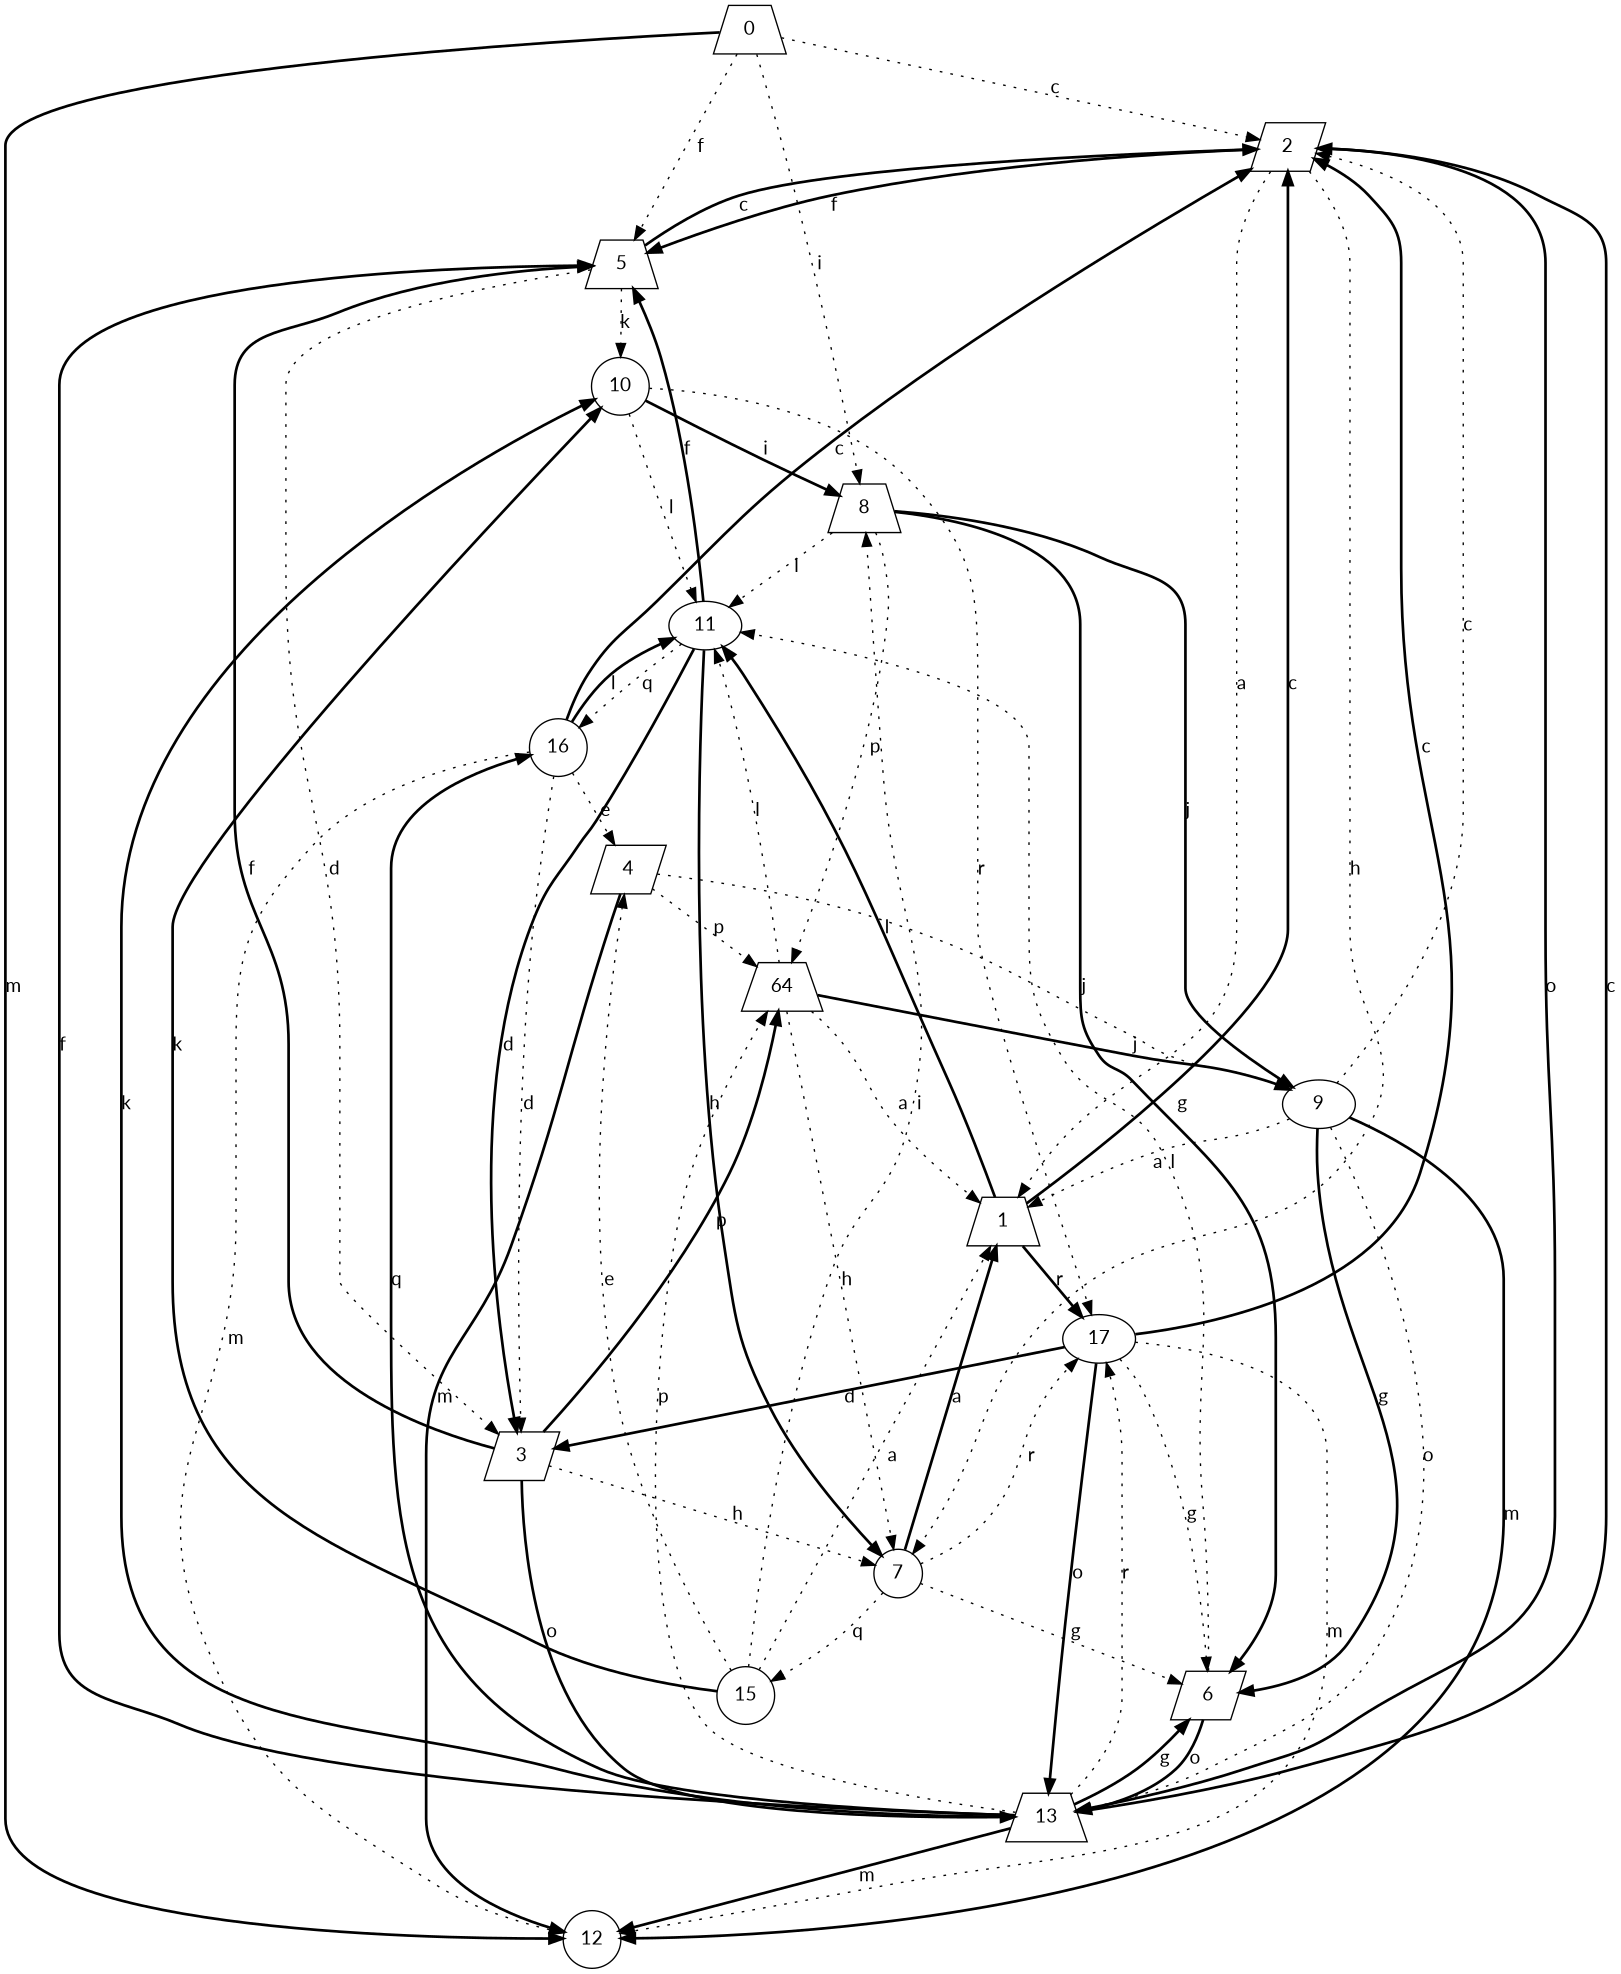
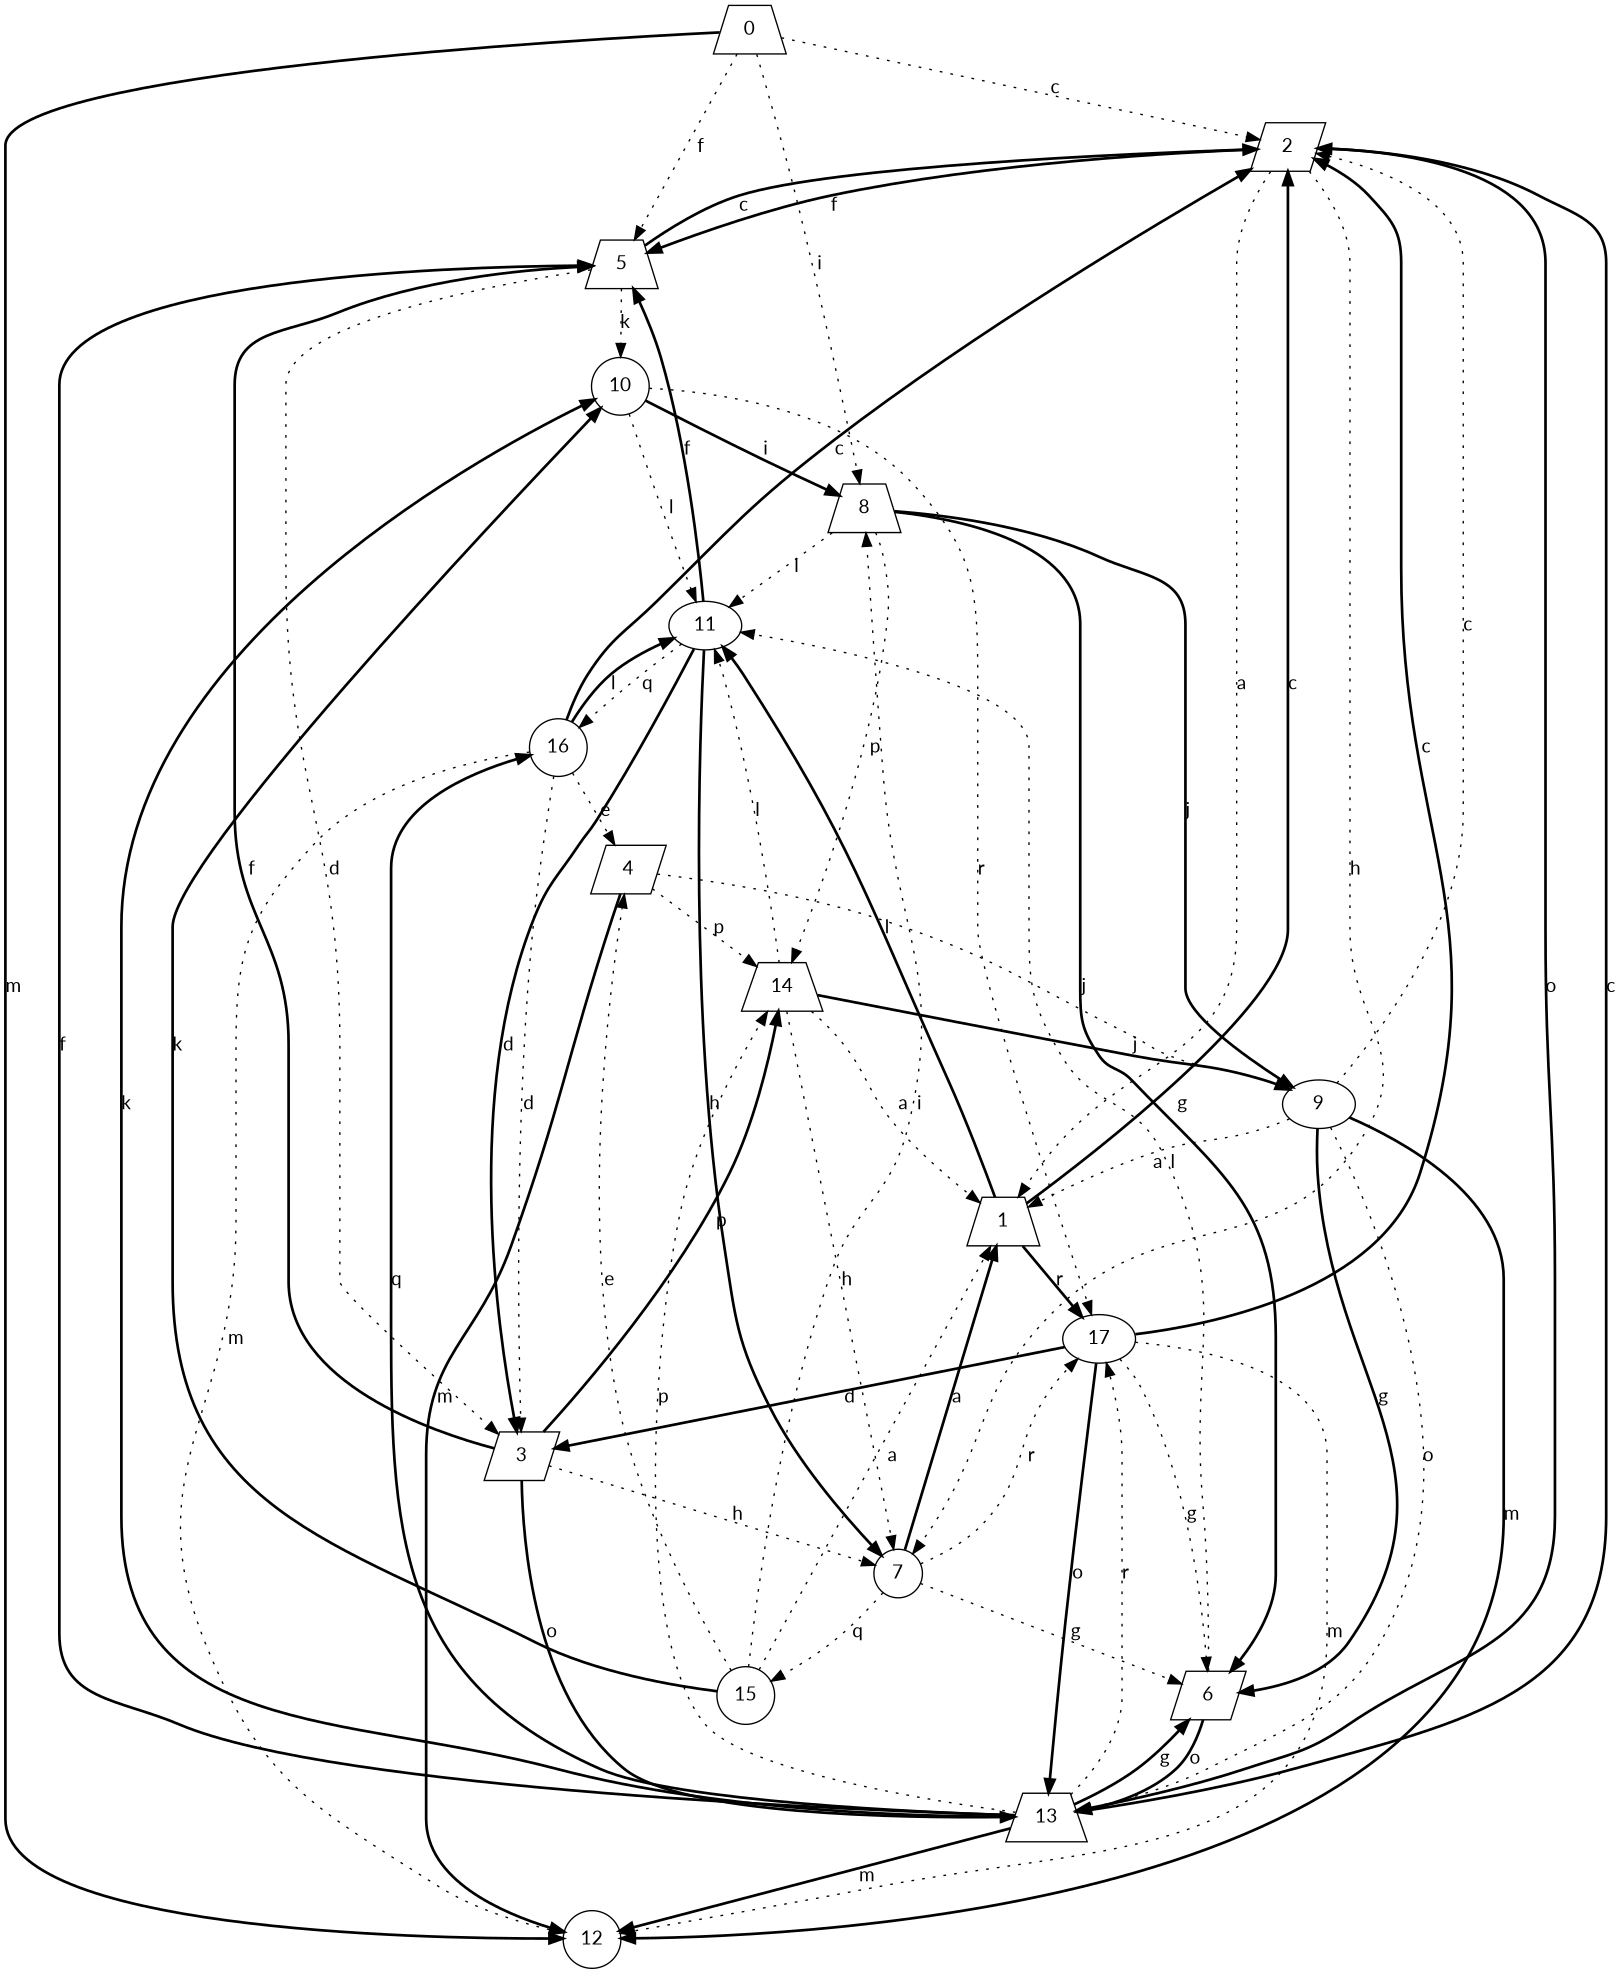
(782, 987) -> (782, 987)
